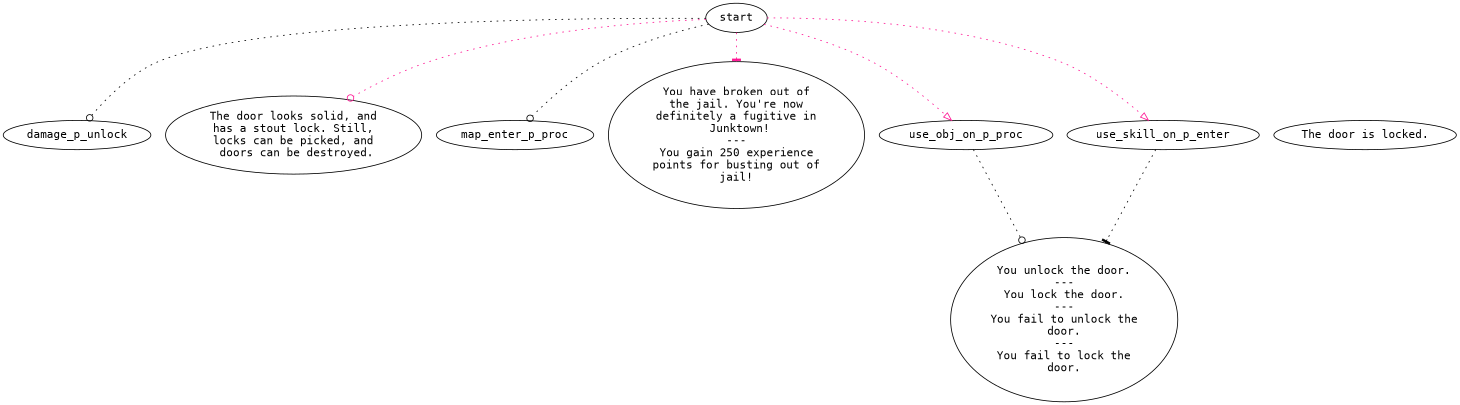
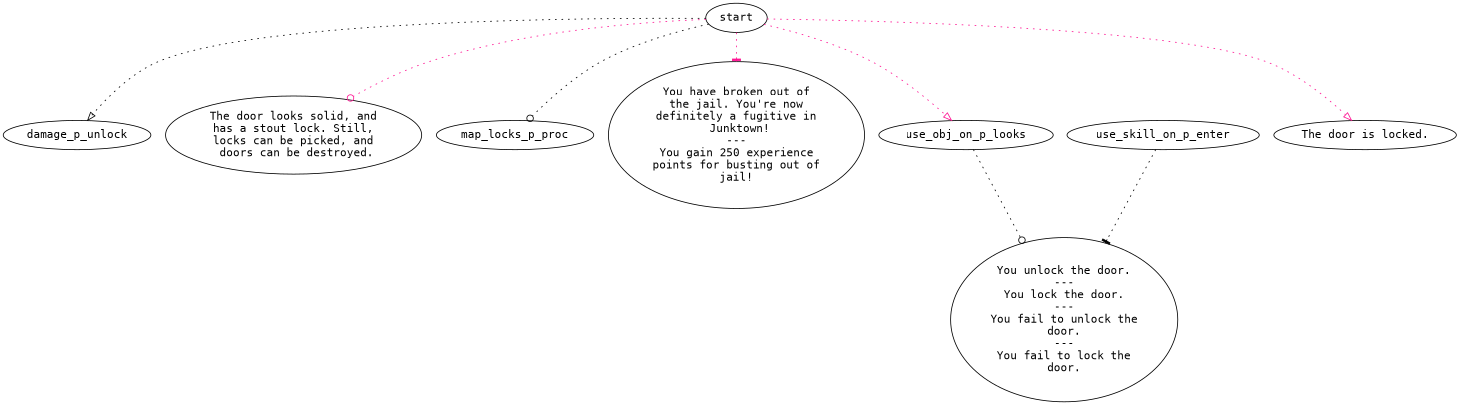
(387, 27) -> (387, 27)
(964, 35) -> (1066, 31)
(515, 135) -> (515, 135)
(966, 135) -> (966, 135)
